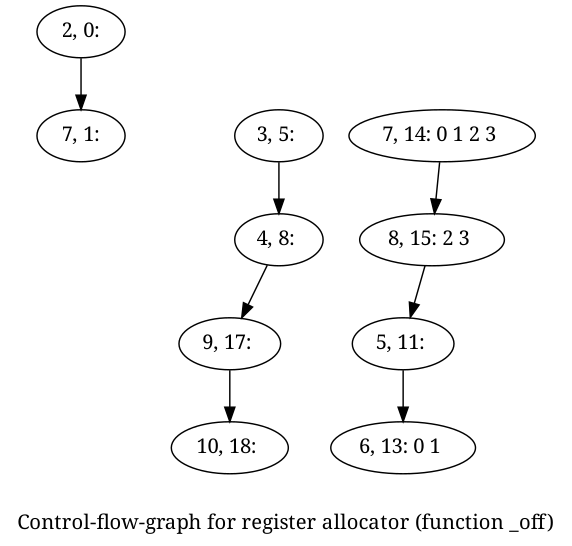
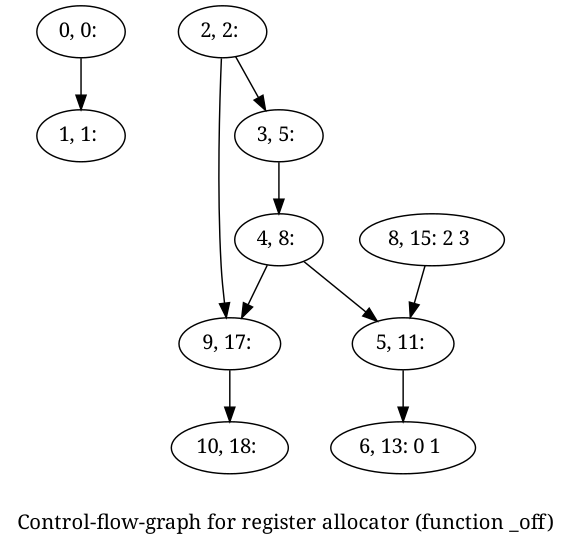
(81, 32) -> (81, 32)
none -> (223, 32)
(81, 136) -> (81, 136)
(442, 136) -> none
none -> (335, 287)
